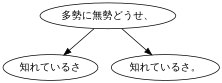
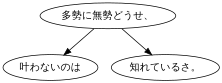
(50, 67) -> (50, 67)
